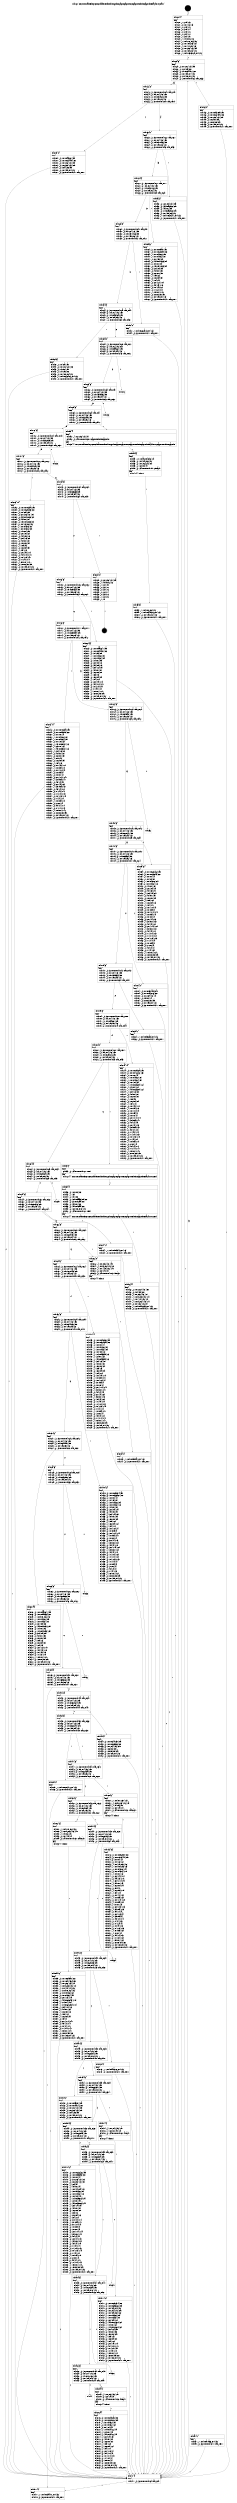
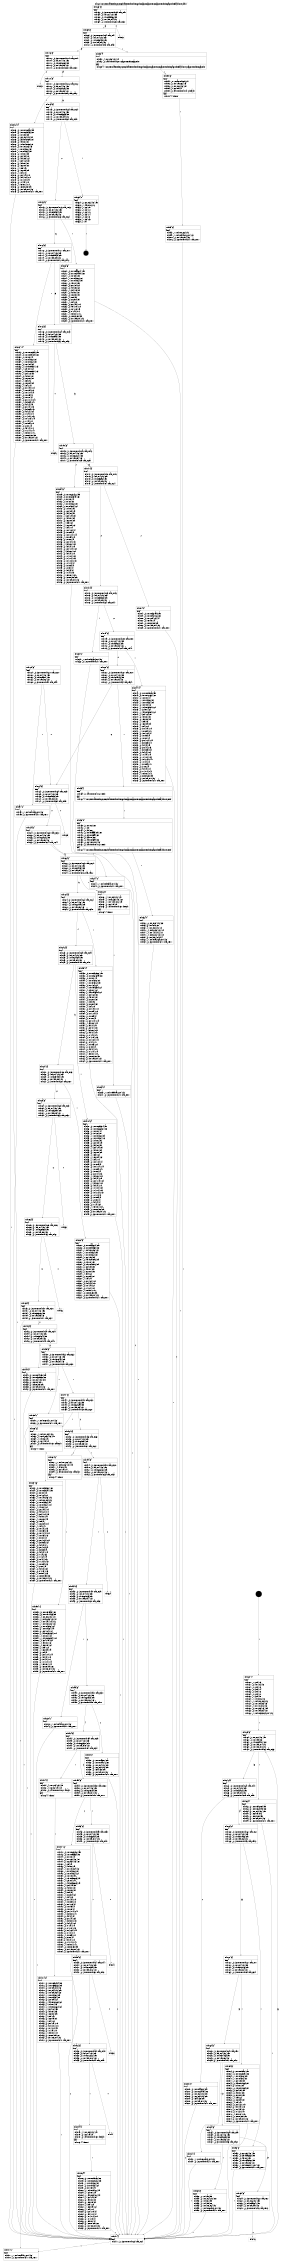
(108, 369) -> none
none -> (43, 675)
